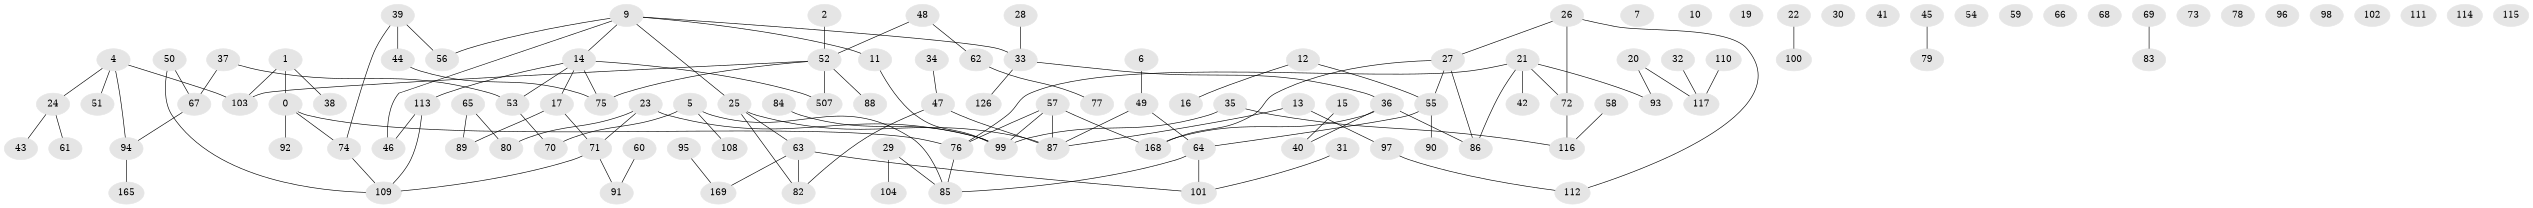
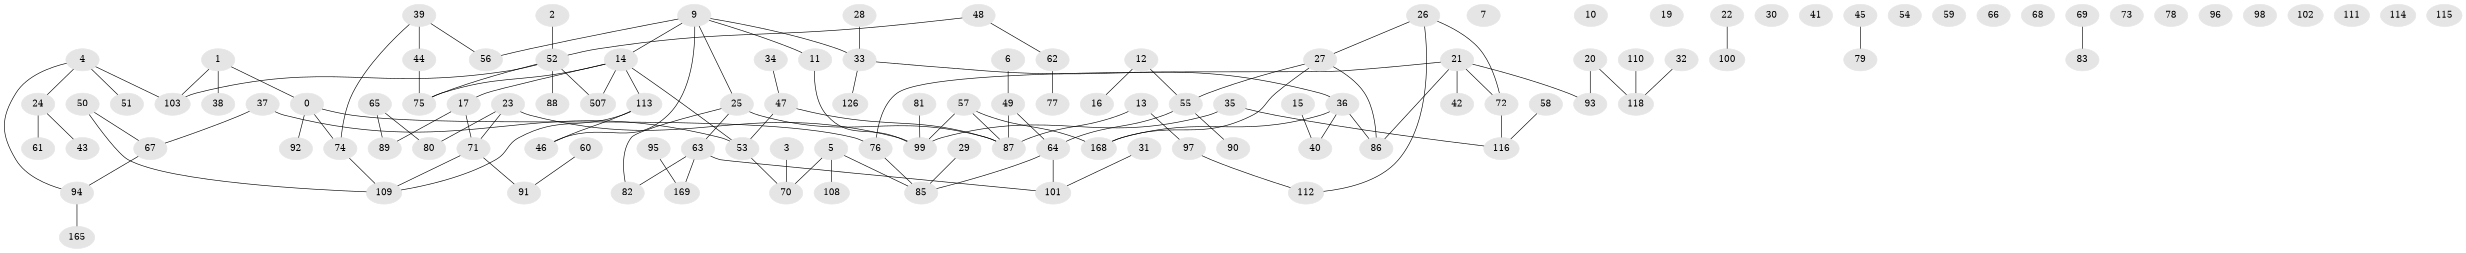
(779, 104) -> (919, 104)
(1701, 104) -> (1636, 104)
(1004, 126) -> none
(862, 141) -> (758, 130)
none -> (787, 149)
(889, 193) -> none
